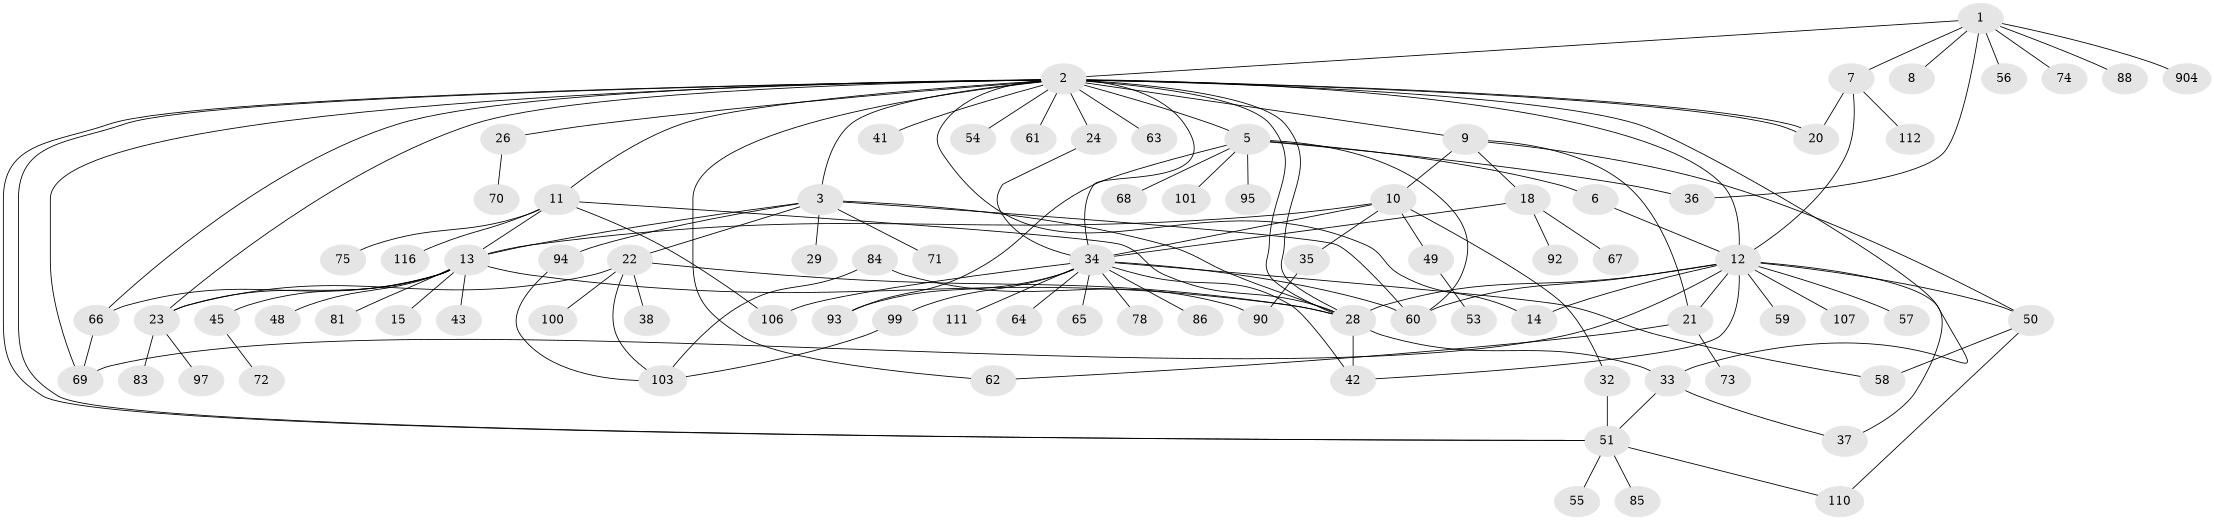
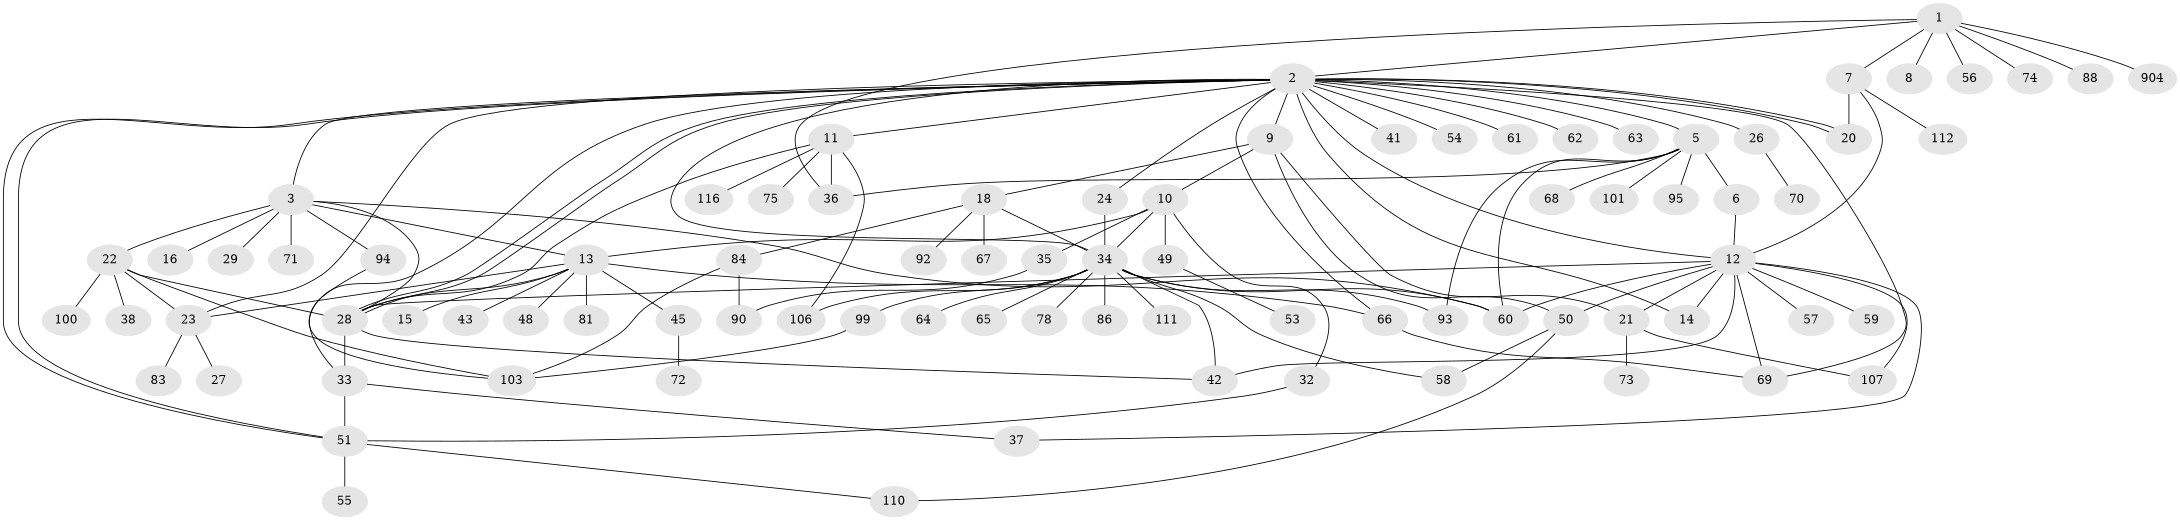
none -> (867, 229)
(512, 230) -> (831, 170)
none -> (170, 260)
(1277, 363) -> (1746, 355)
(201, 381) -> (219, 381)
(1638, 502) -> none
